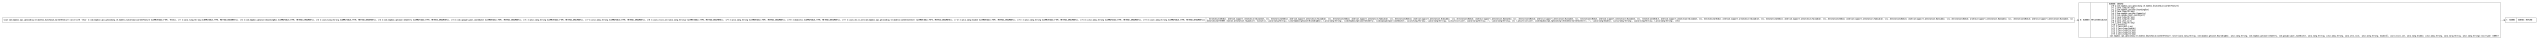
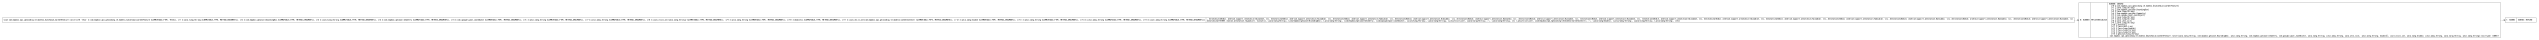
(2122, 34) -> (2124, 34)
